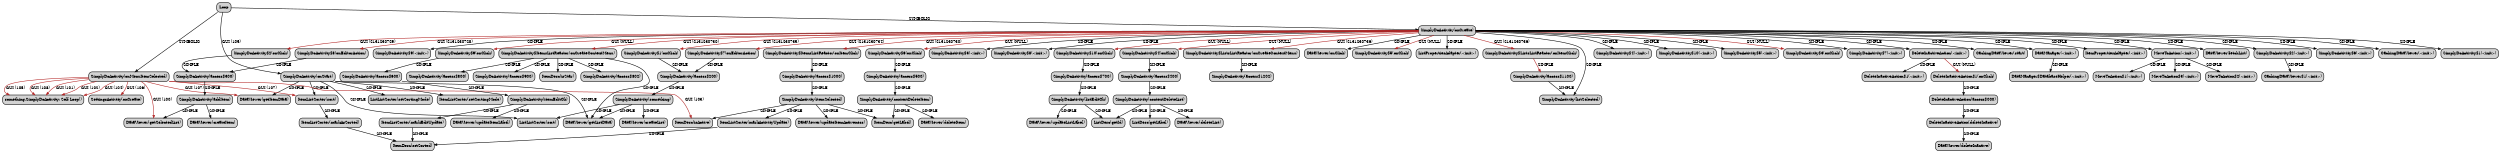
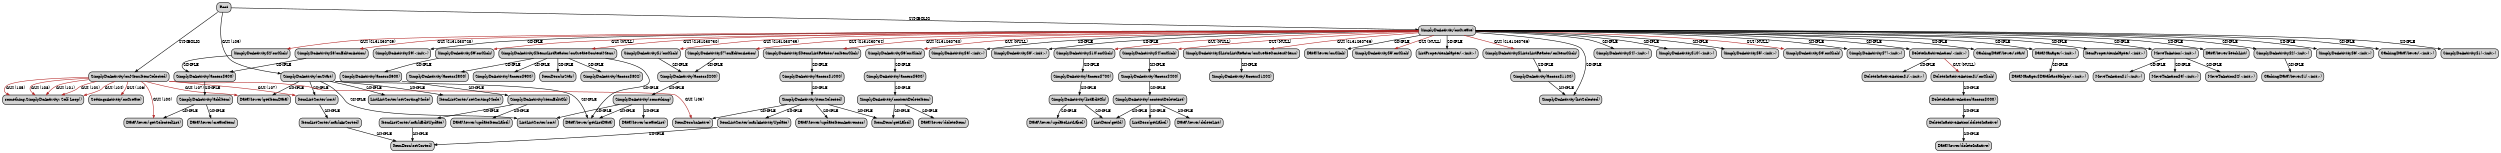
(224, 7) -> (224, 7)
(1536, 64) -> (1536, 64)
